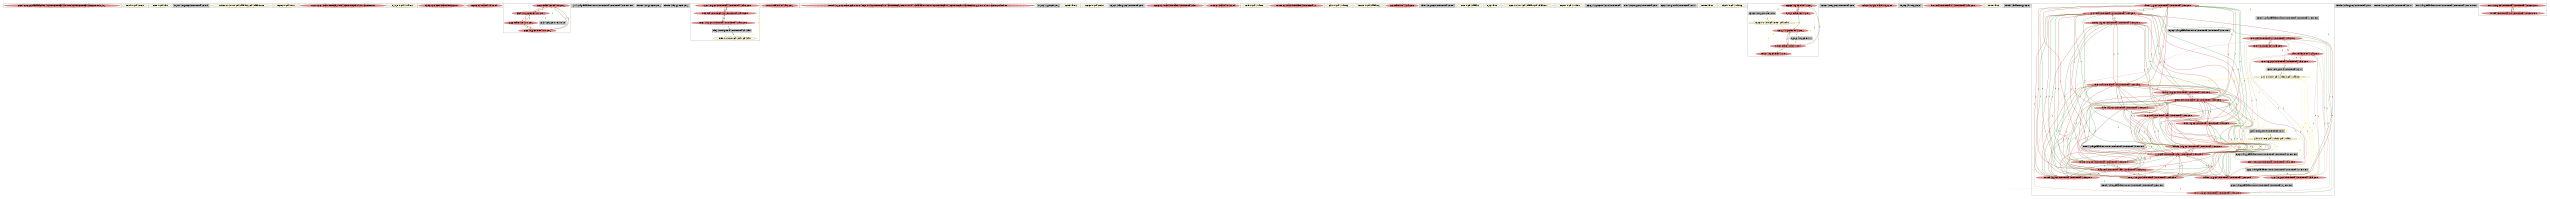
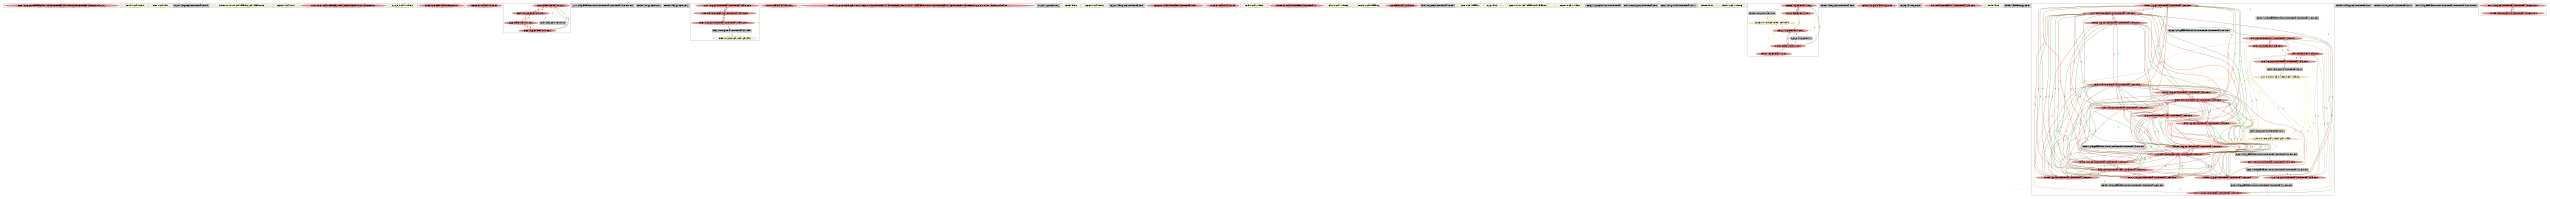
(733, 35) -> (732, 34)
